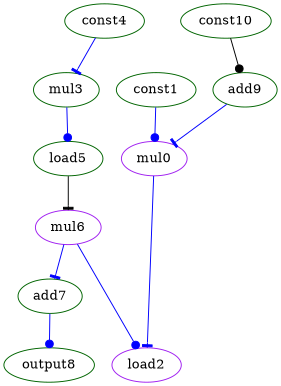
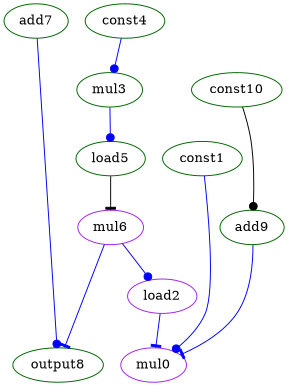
(87, 53) -> (118, 52)
(60, 259) -> (85, 294)
(151, 259) -> (158, 328)
